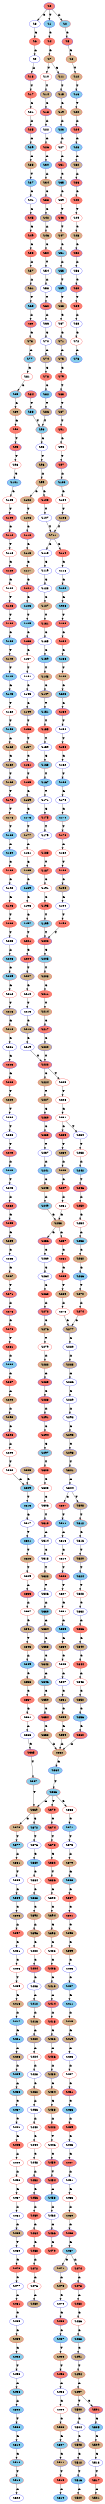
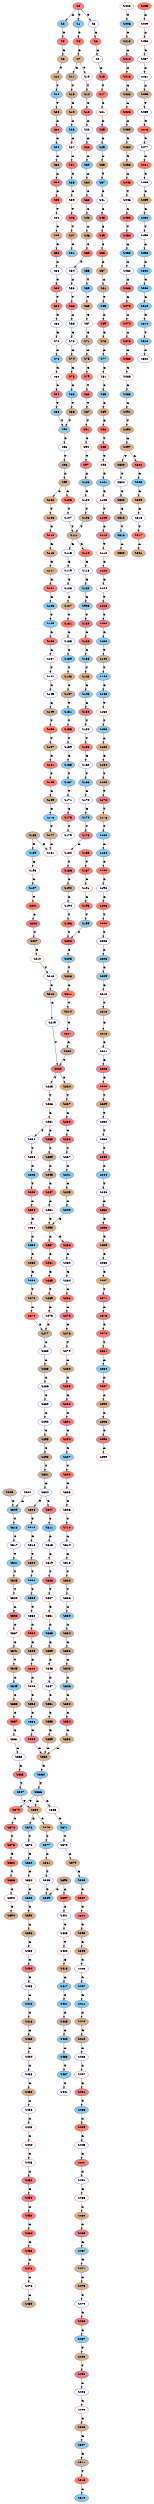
(61, 261) -> none
(77, 315) -> (58, 315)
none -> (56, 377)
(52, 536) -> (74, 536)
(63, 694) -> (86, 694)
(27, 861) -> (41, 844)
(10, 1241) -> (103, 1245)
(45, 1418) -> (67, 1422)
(10, 1461) -> none
(45, 1523) -> (67, 1528)
(80, 1594) -> (32, 1598)
(17, 1906) -> (56, 1889)
(52, 1933) -> none
(52, 1969) -> (127, 24)
(17, 2135) -> none
(73, 2259) -> (127, 314)
(18, 2419) -> (146, 280)
